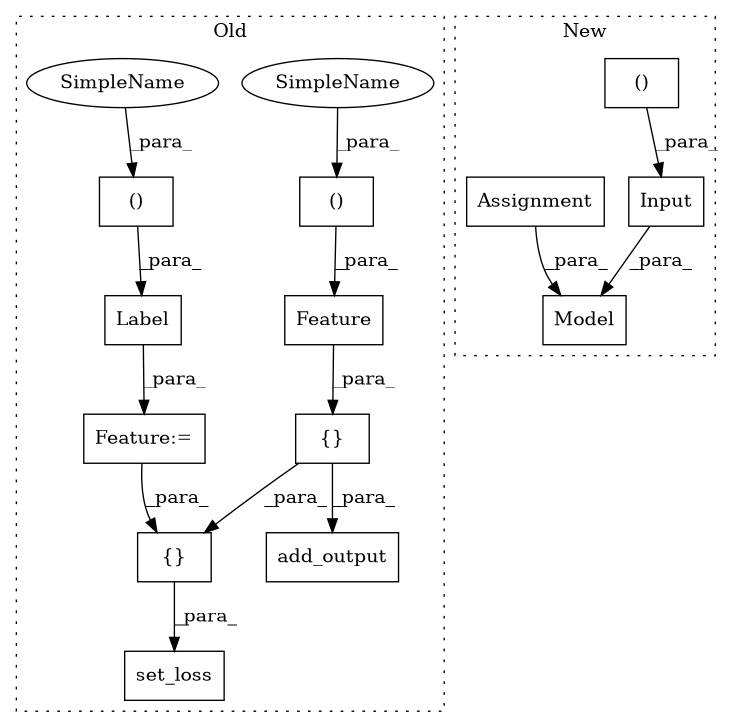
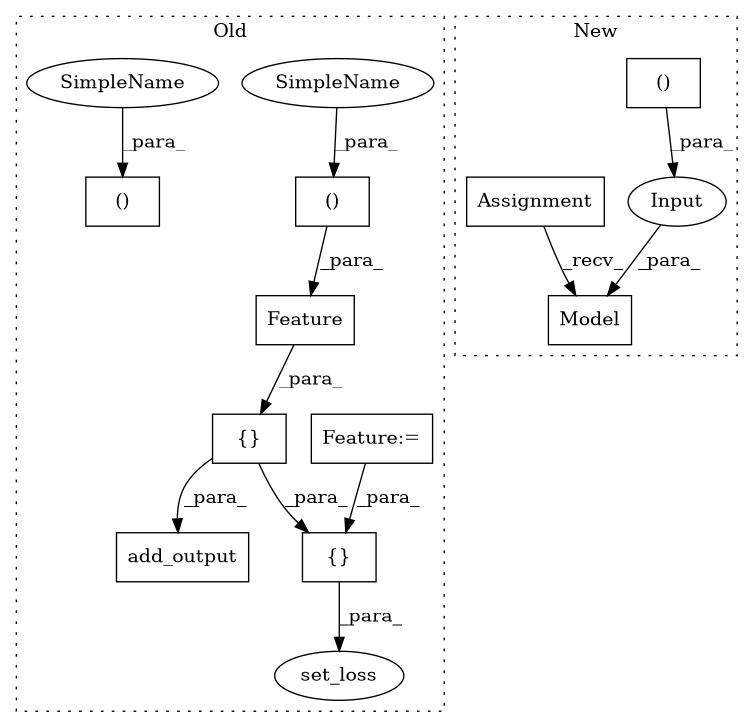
(666, 202) -> (677, 202)
(576, 261) -> (593, 261)
(143, 320) -> none
(174, 676) -> (339, 676)
